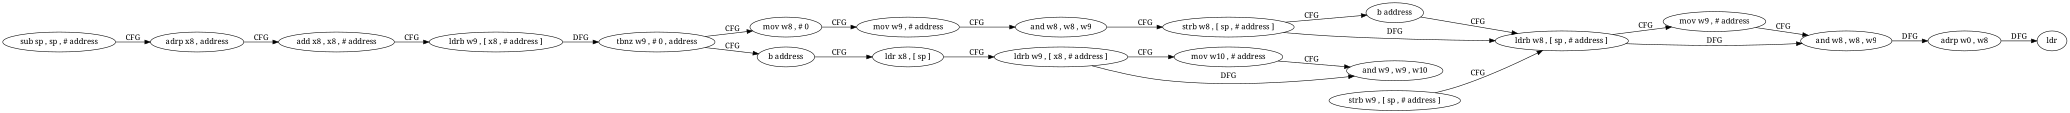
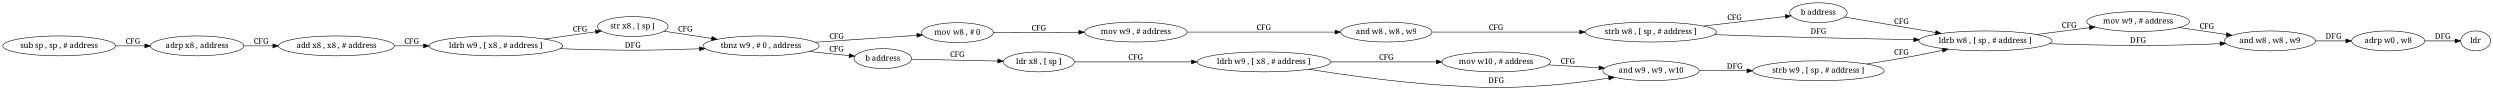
none -> (633, 27)
none -> (1723, 71)
